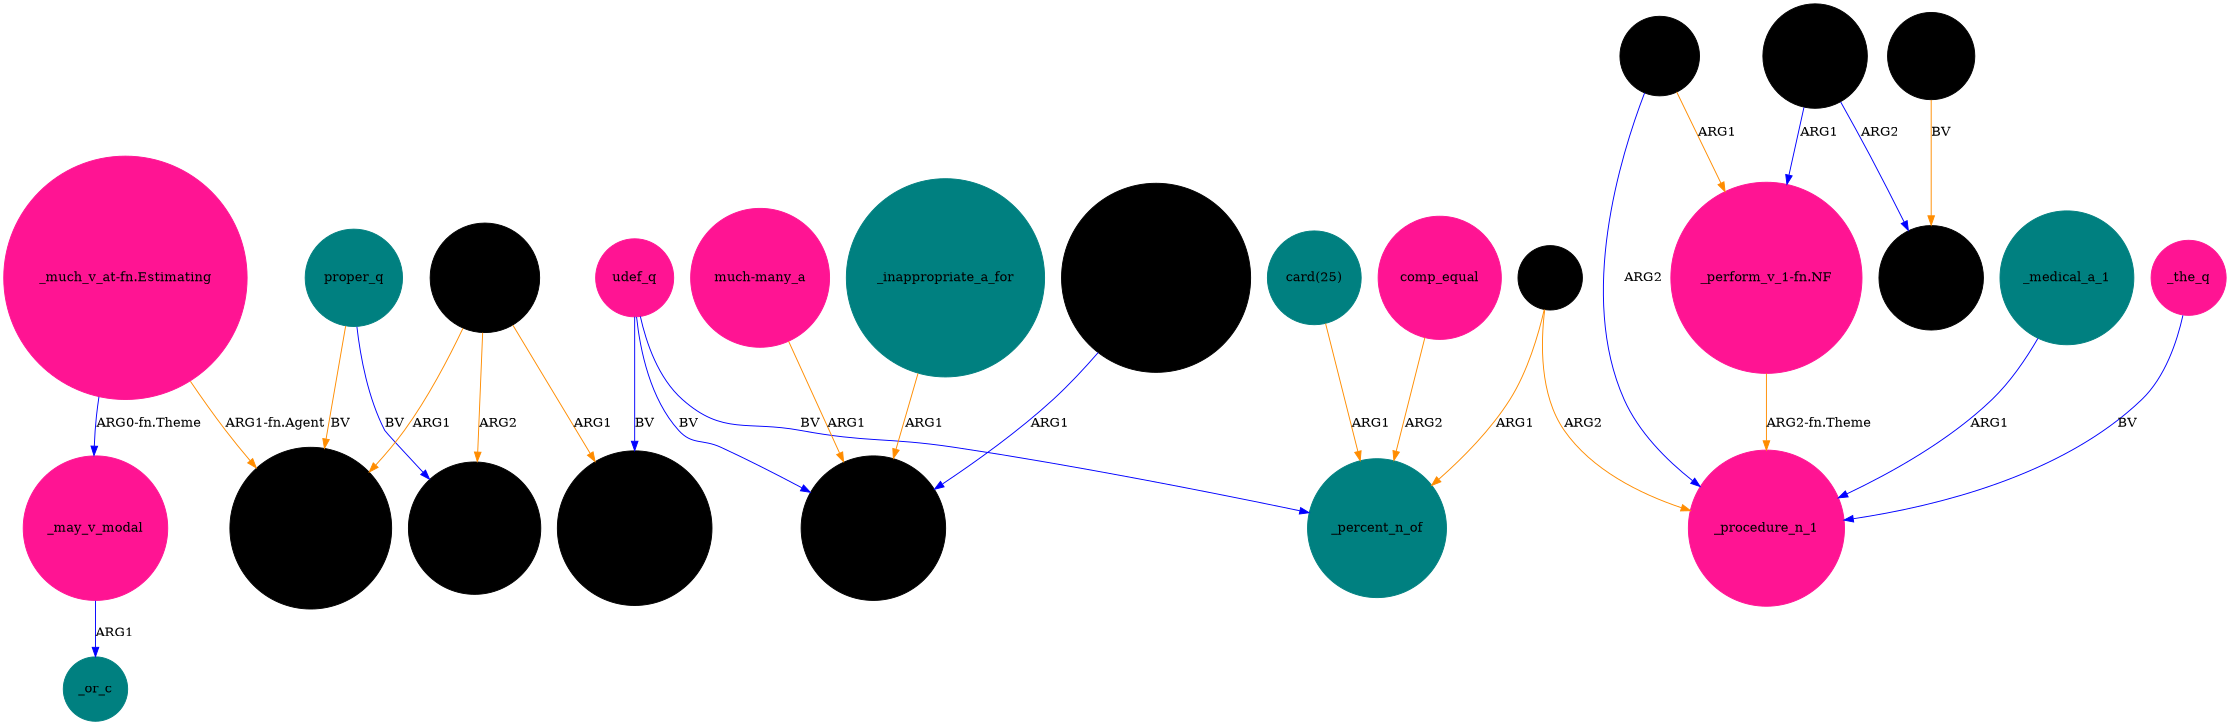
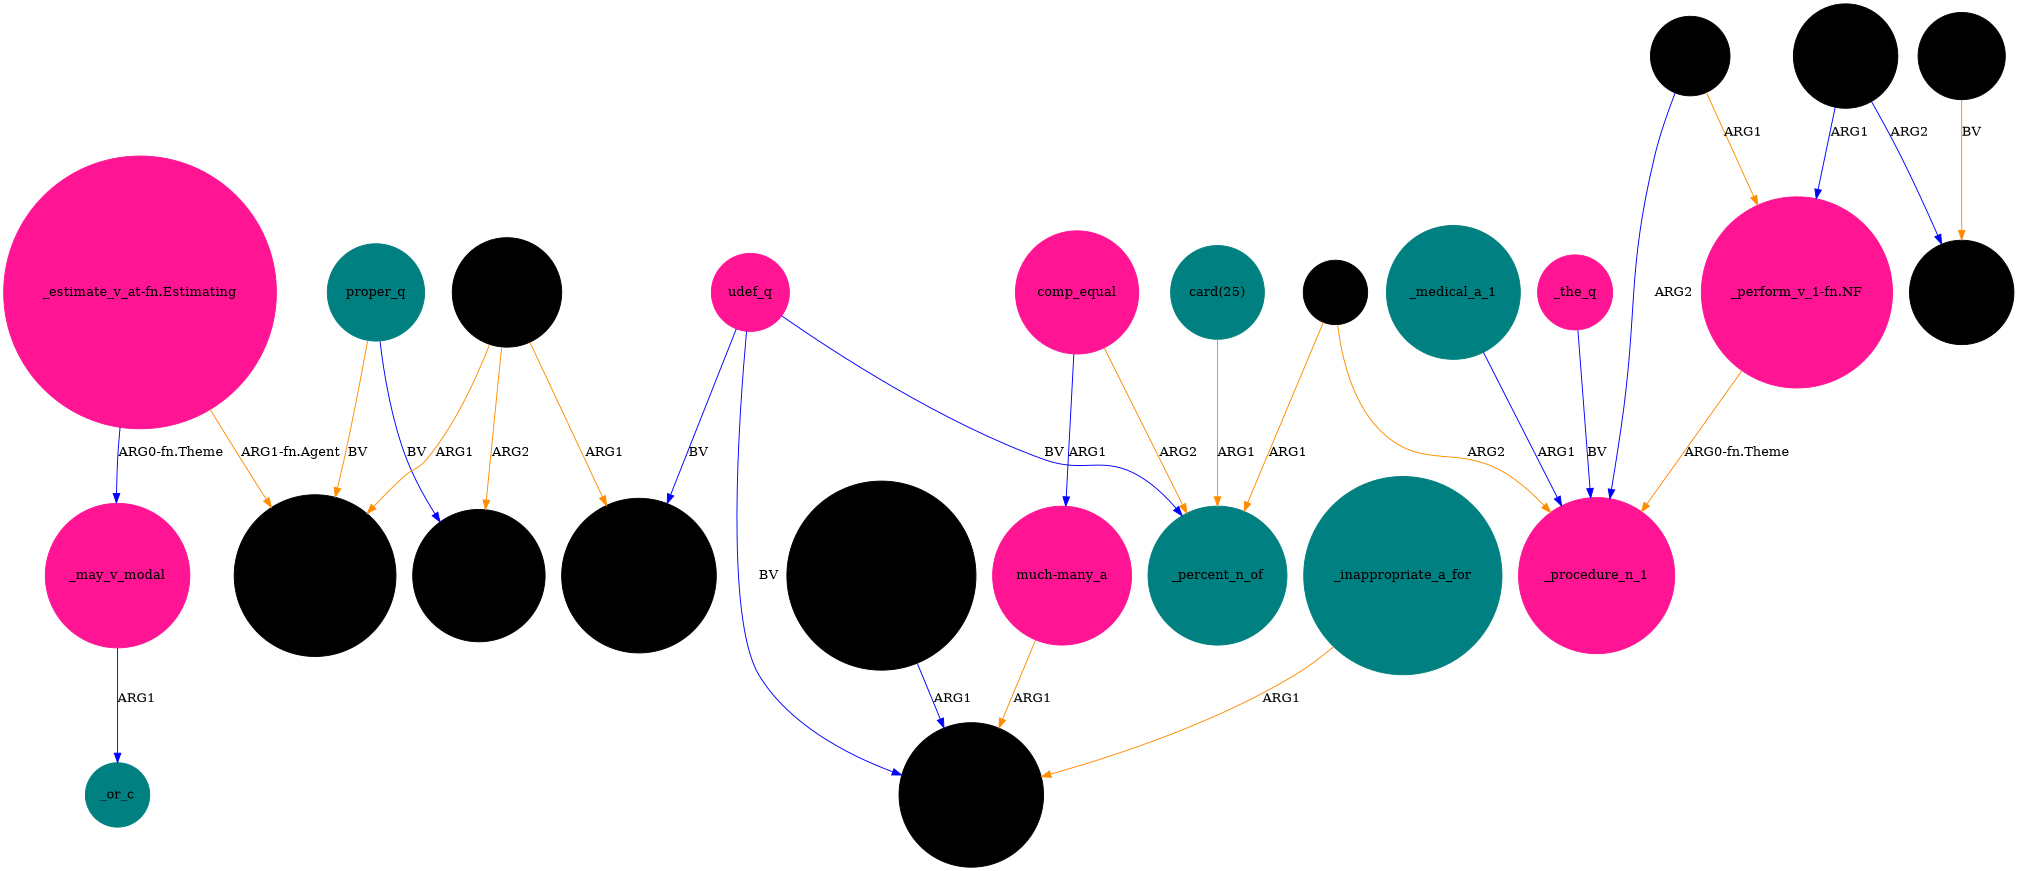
(125, 278) -> (140, 292)
(1819, 423) -> (1737, 453)
none -> (1070, 425)
